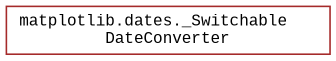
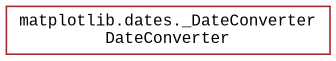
(168, 30) -> (168, 30)
